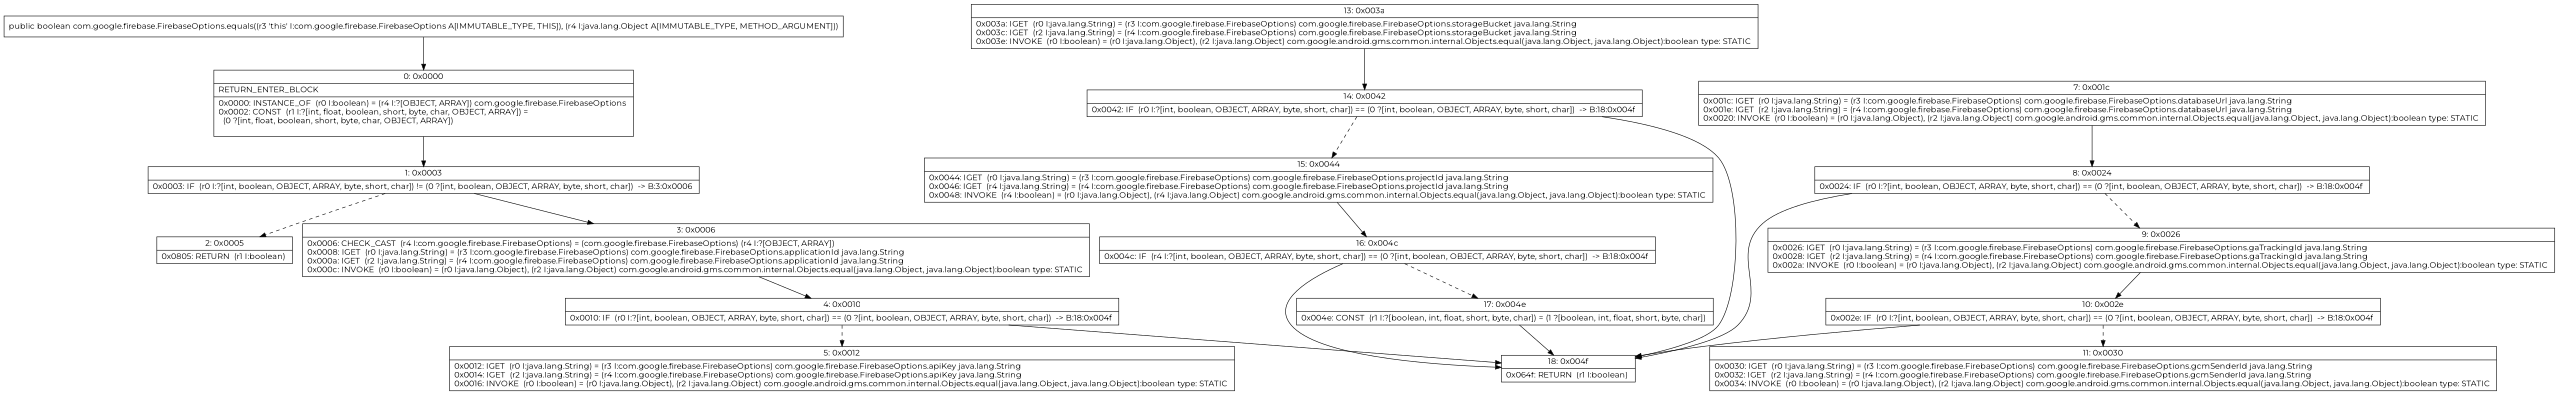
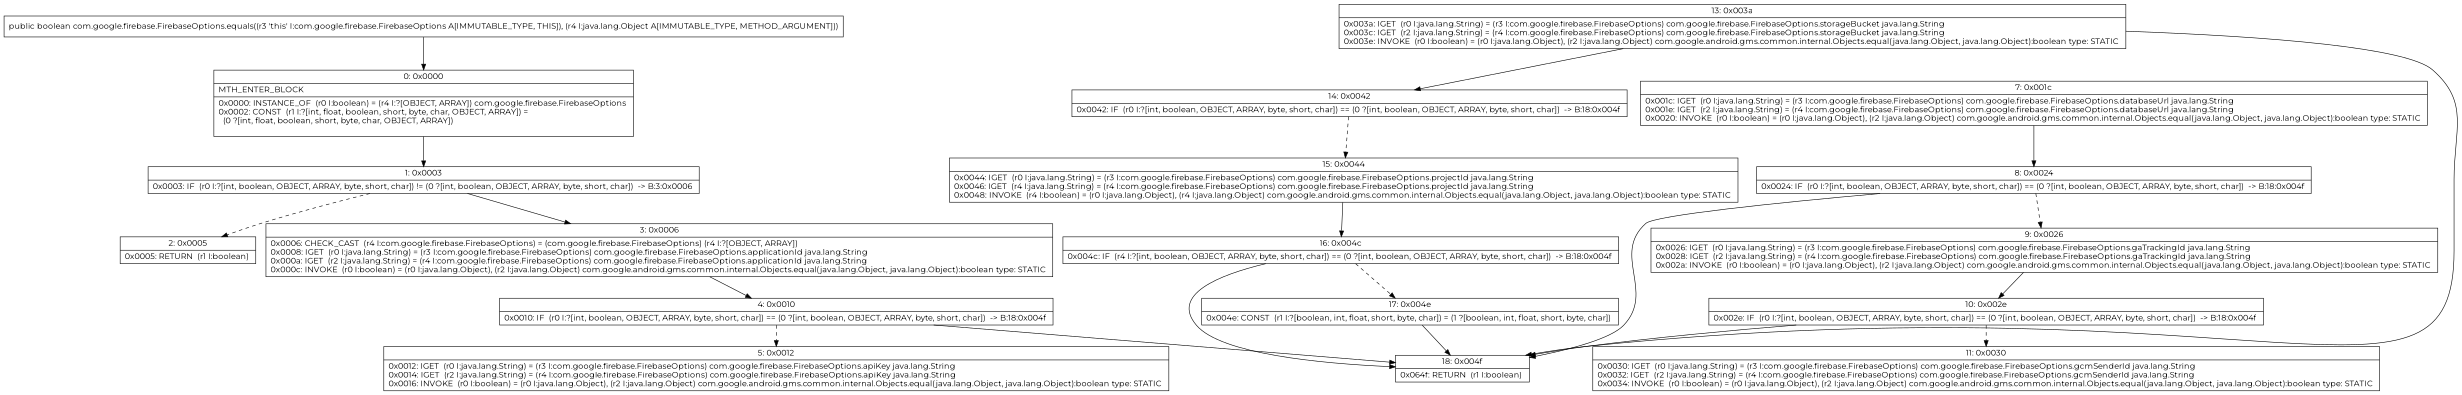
(269, 90) -> (261, 90)
(1735, 221) -> (2271, 342)
(225, 257) -> (188, 257)
